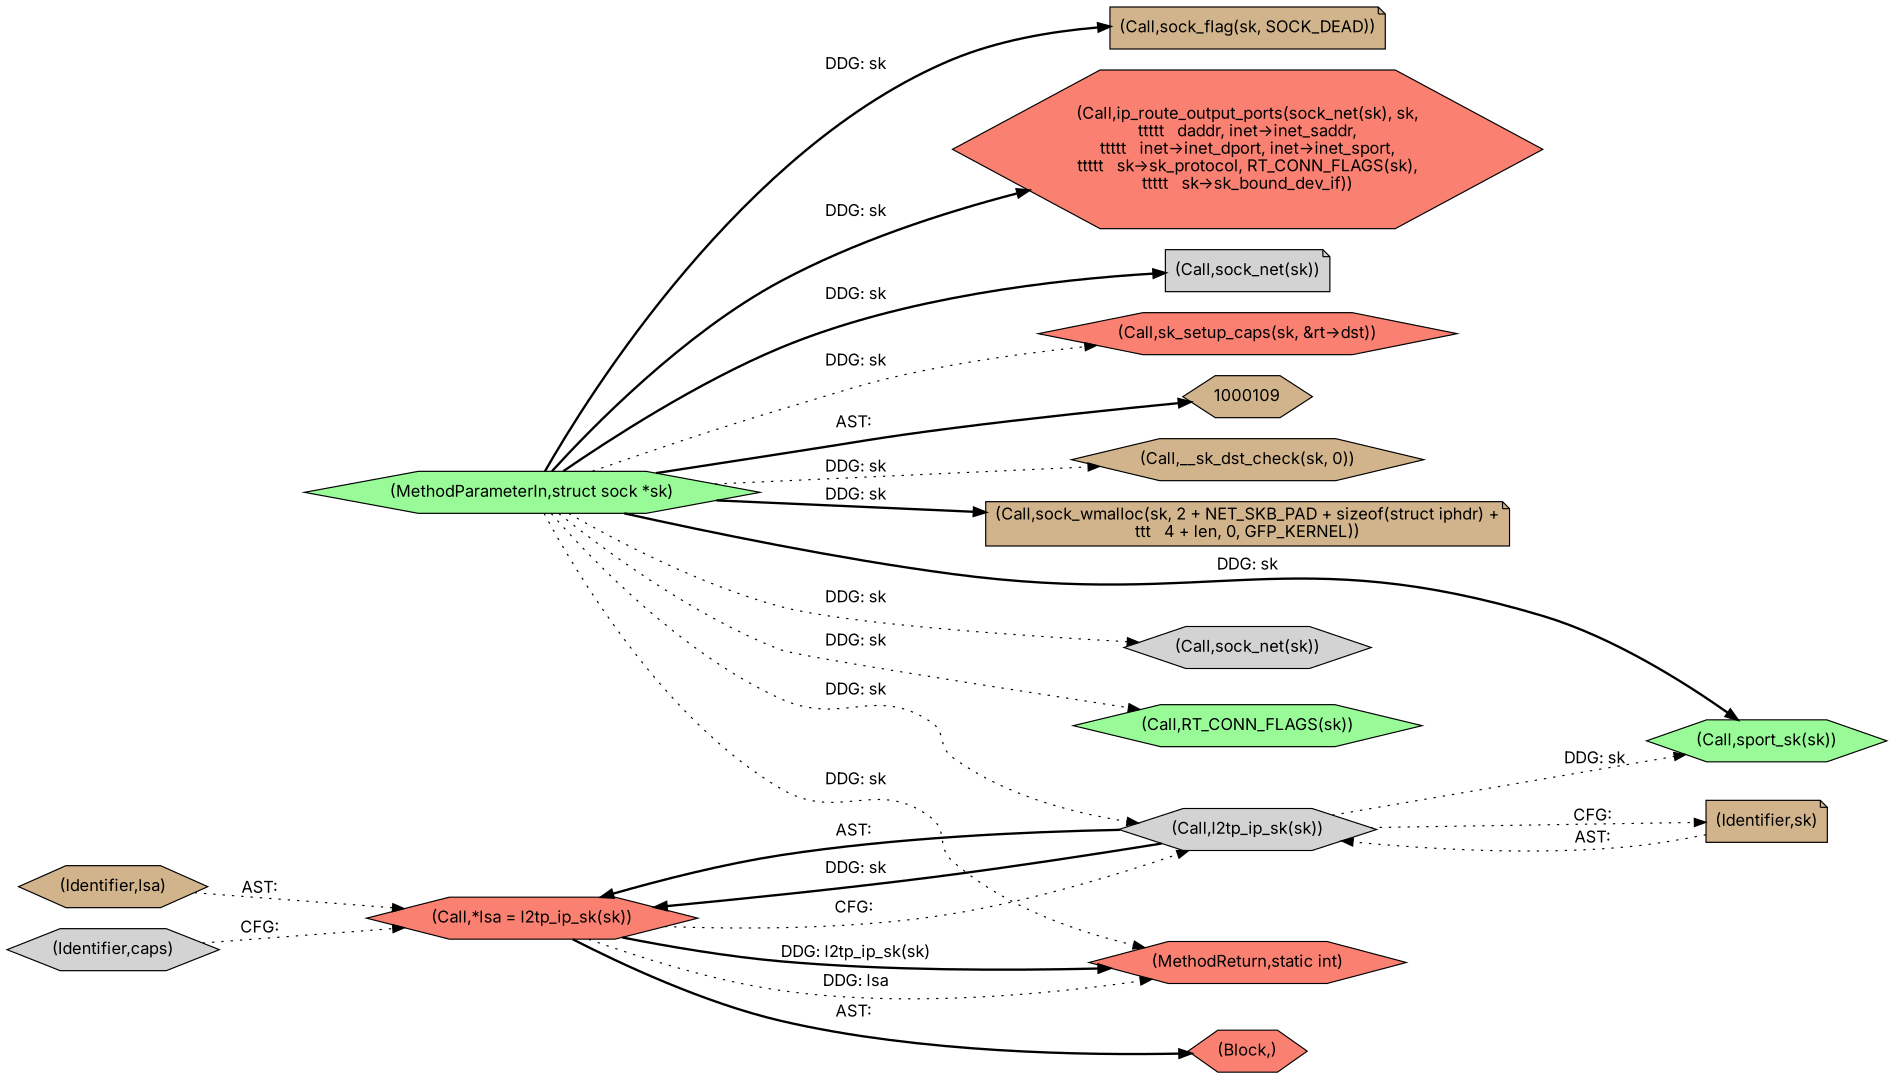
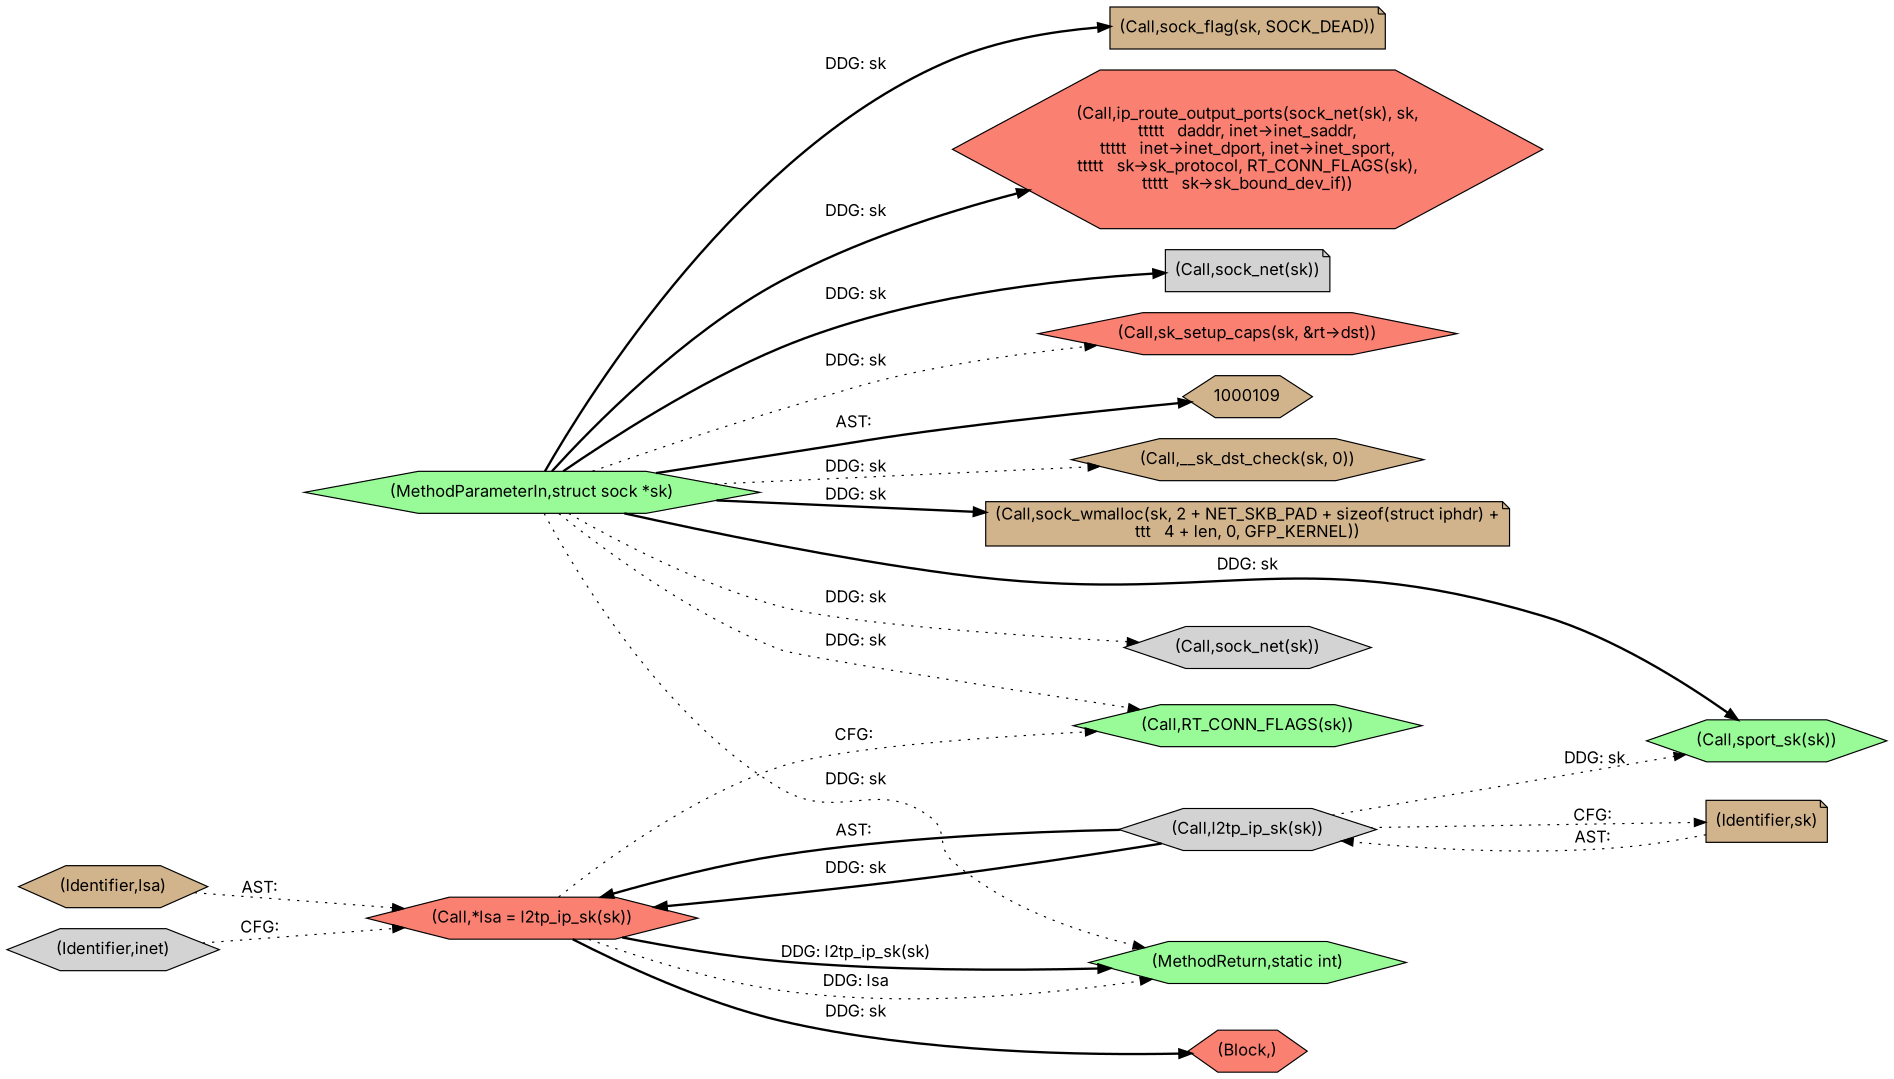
(823, 709) -> none
(925, 918) -> (804, 760)
(113, 950) -> (113, 950)
(1248, 963) -> (1248, 963)
(856, 1012) -> (856, 1012)
